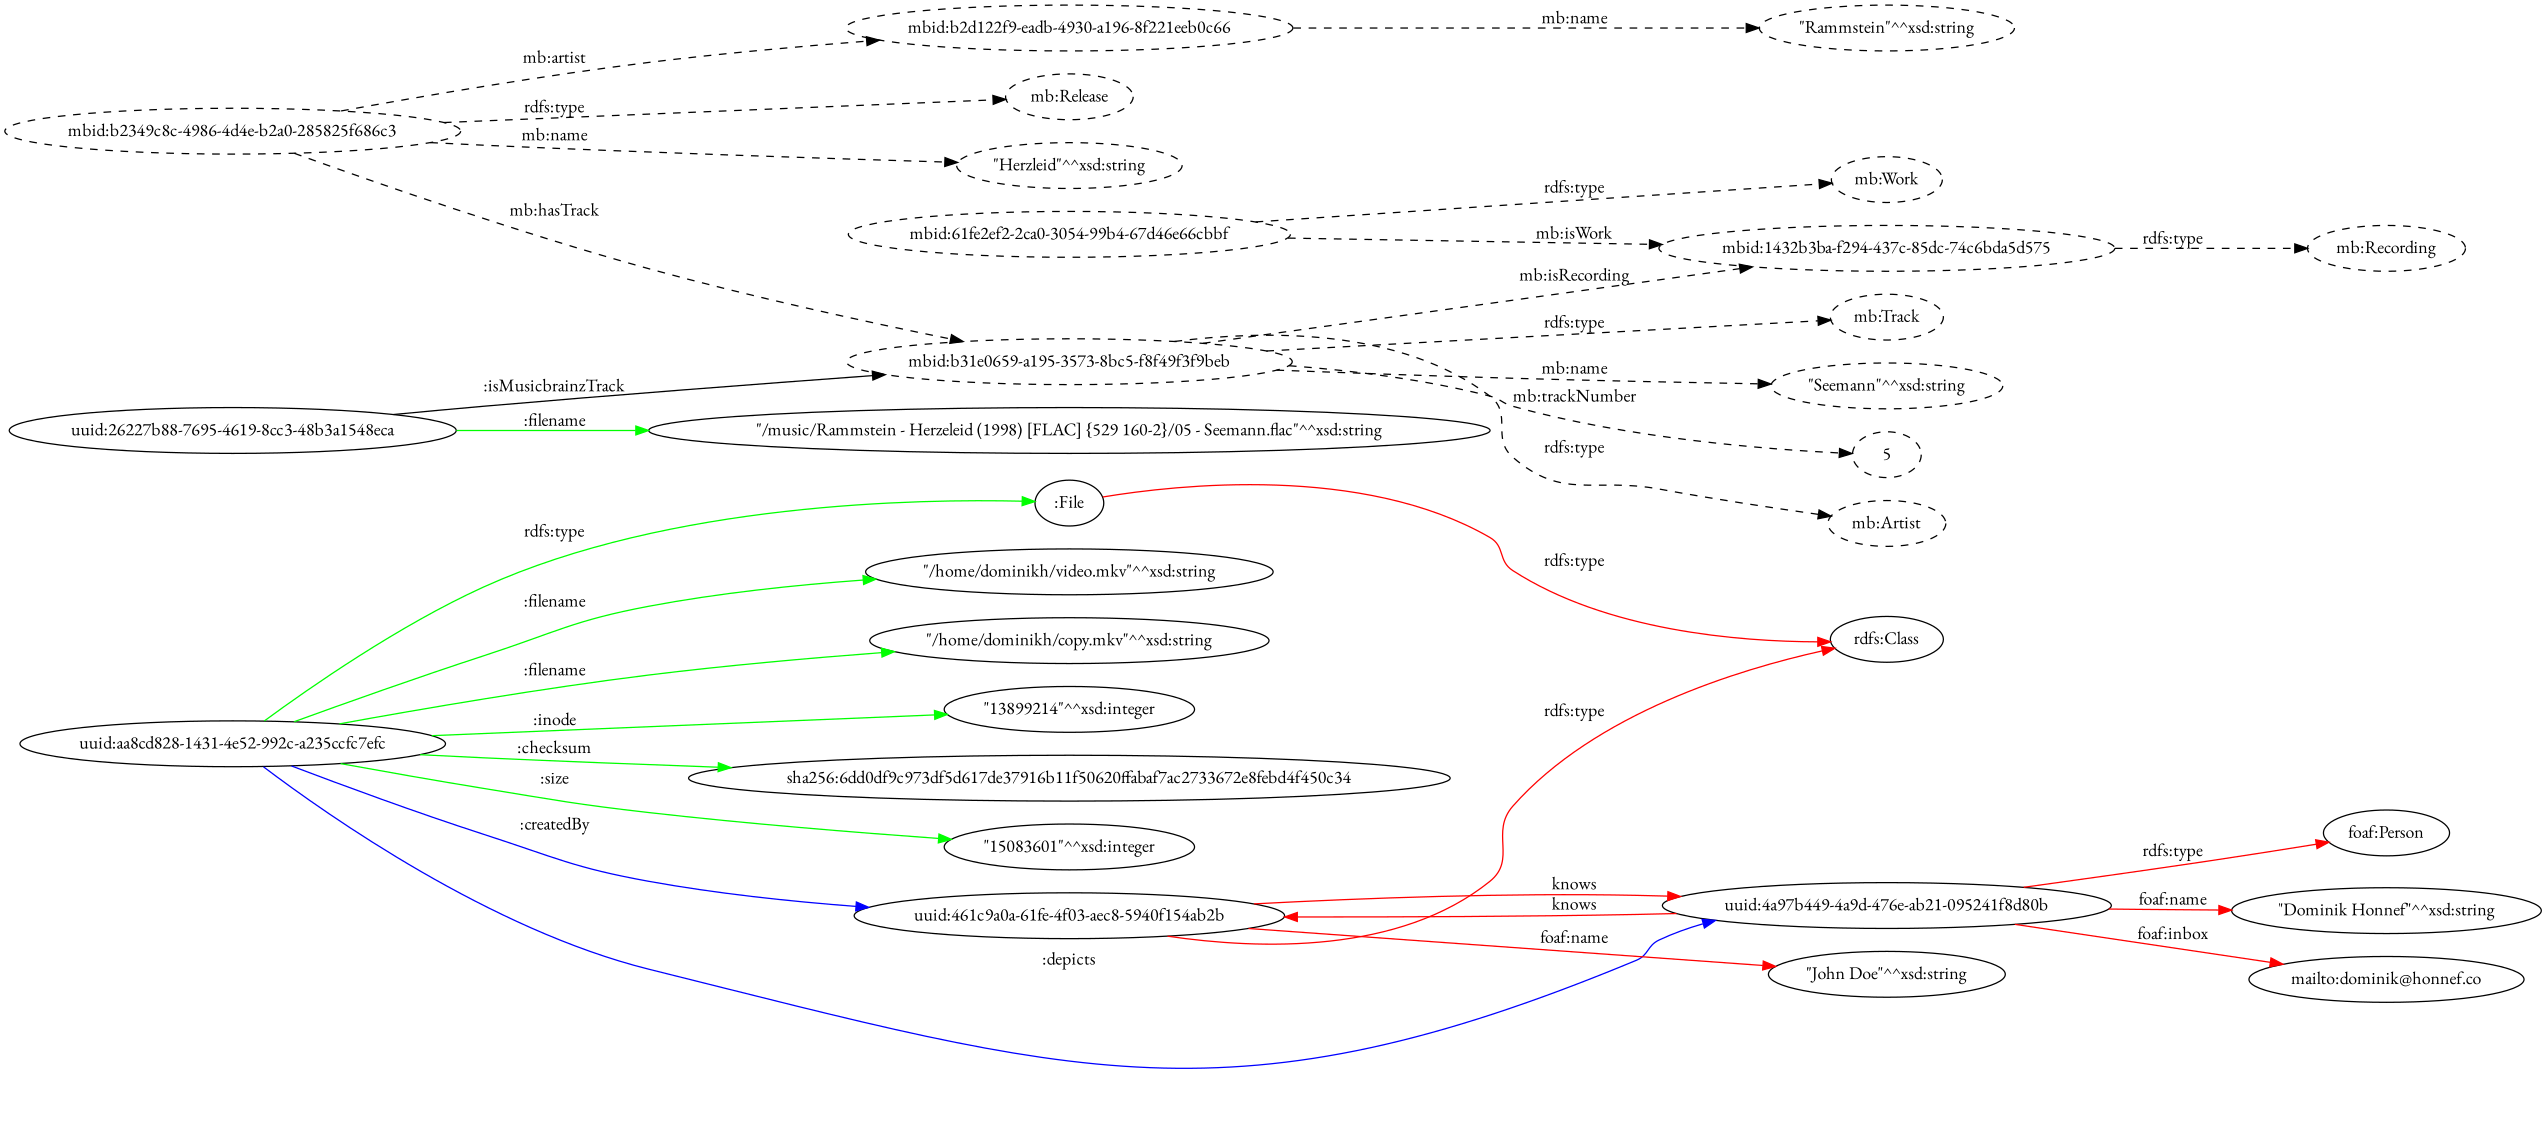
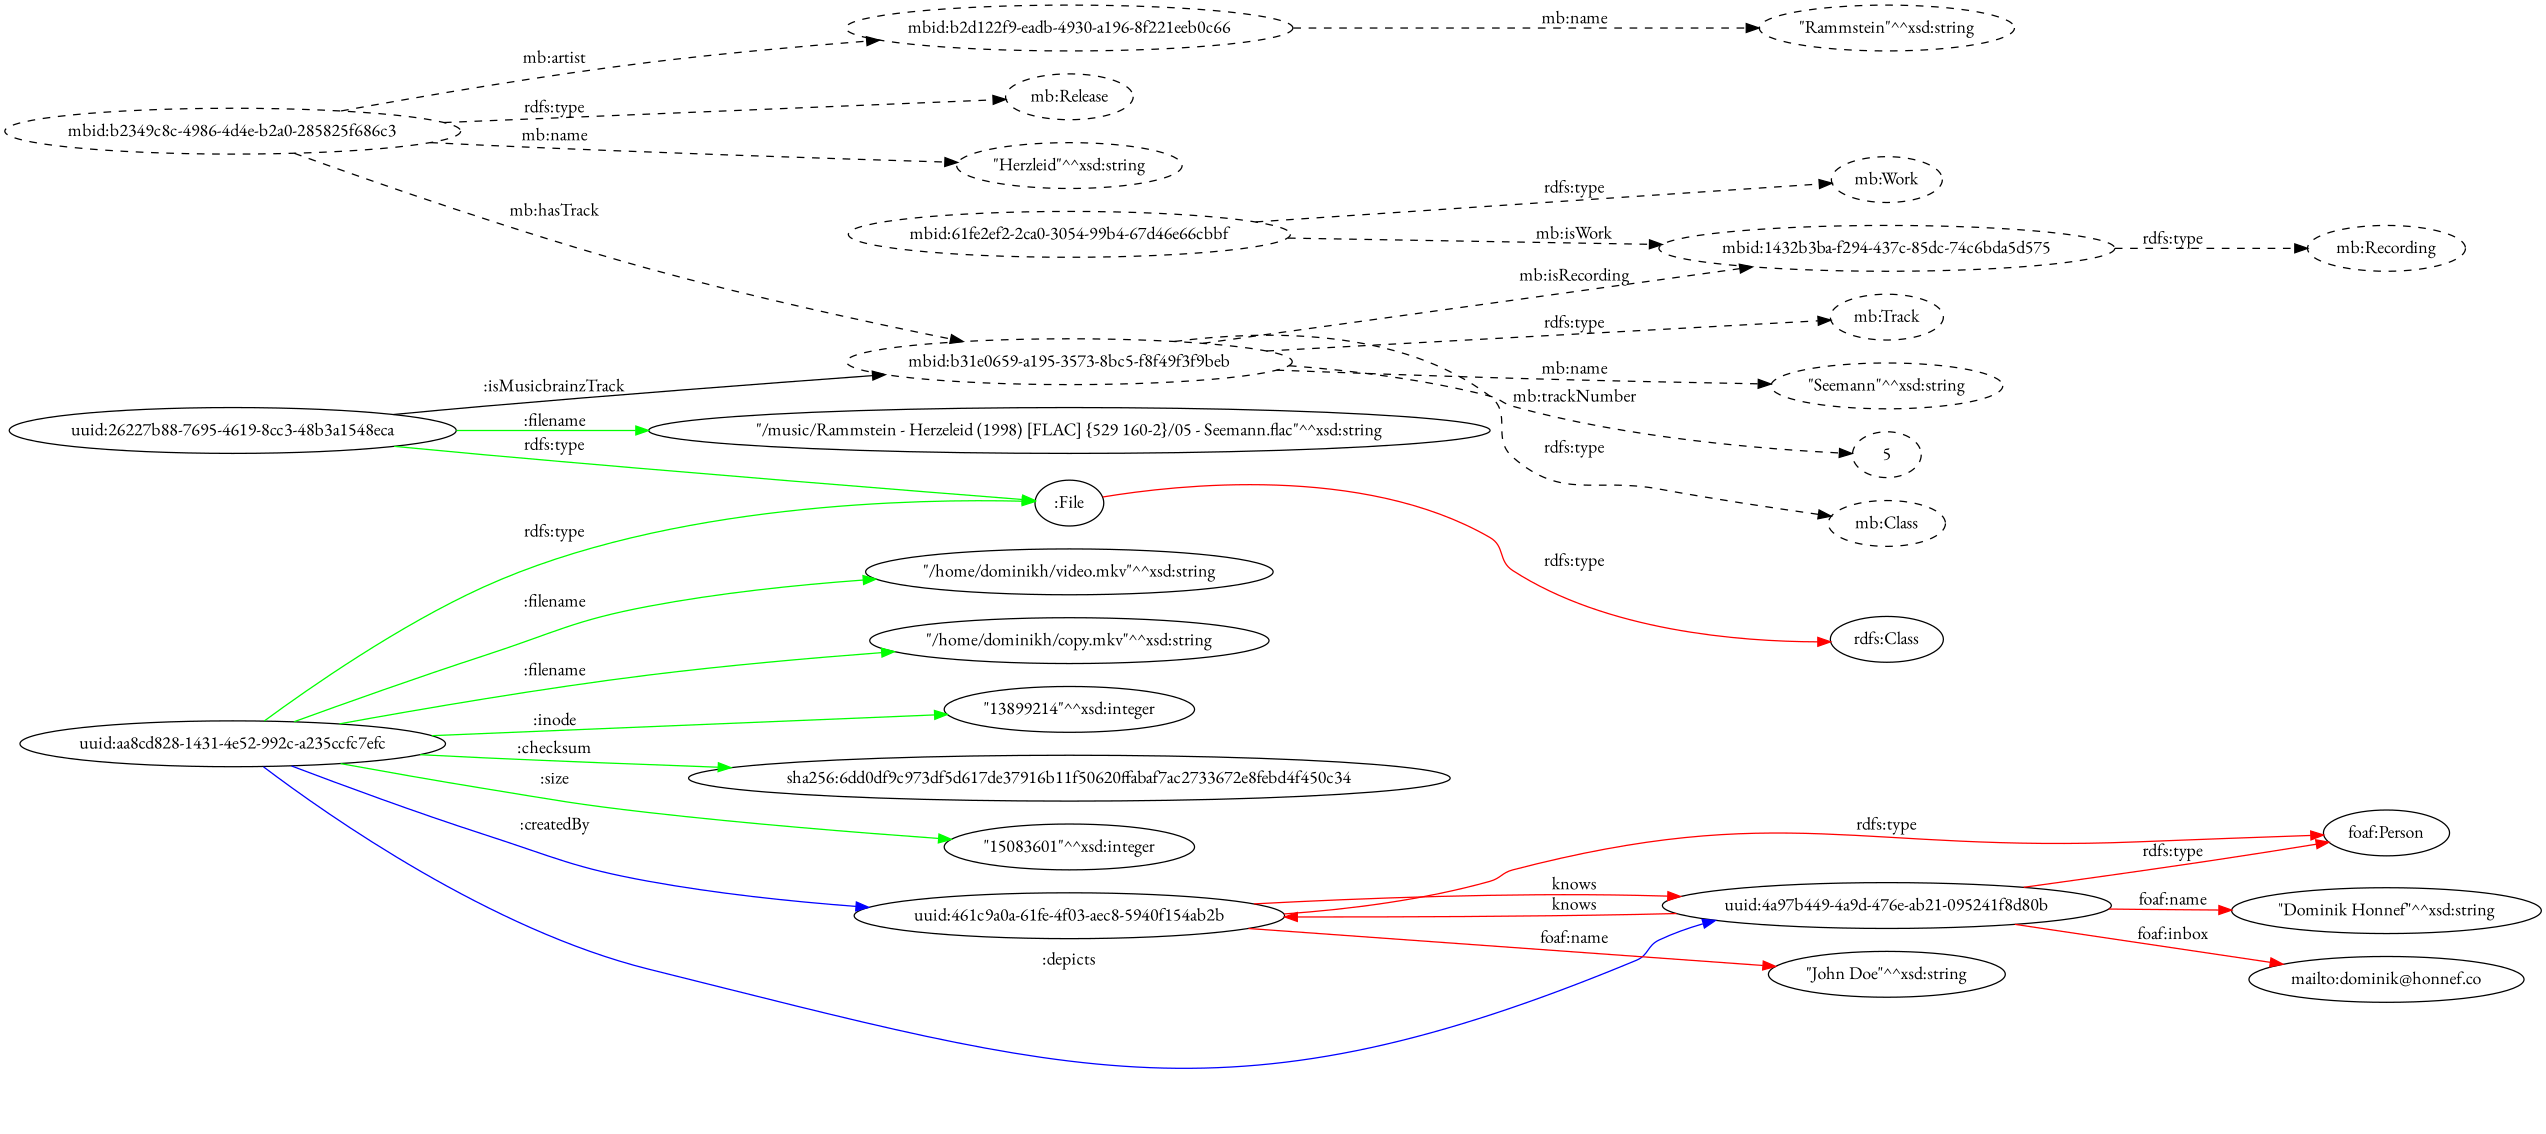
none -> (708, 474)
(1887, 523) -> (1887, 523)
(1503, 837) -> (1793, 834)
